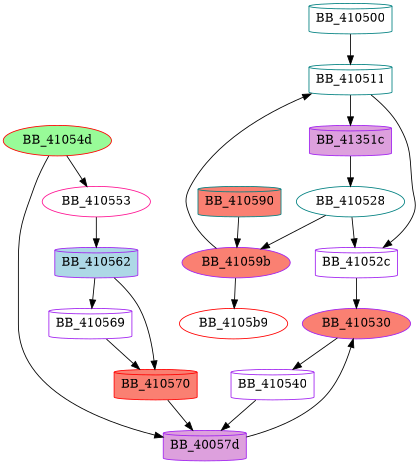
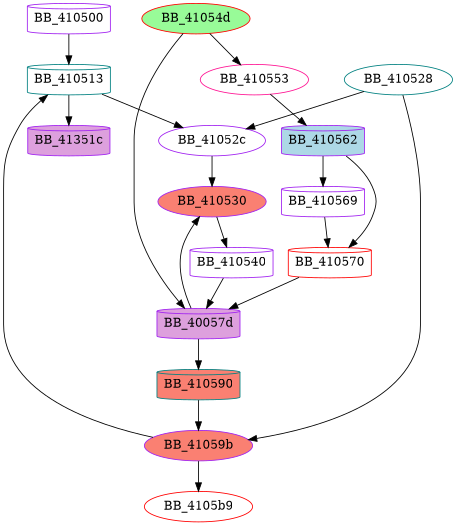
(350, 19) -> (69, 19)
(350, 80) -> (69, 80)
(350, 167) -> none
(356, 263) -> (212, 141)
none -> (198, 350)
(156, 385) -> (330, 263)
